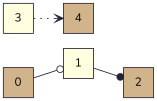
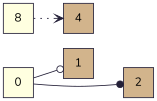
(18, 18) -> (18, 18)
(78, 63) -> (78, 63)
(105, 72) -> (75, 86)
(18, 83) -> (18, 83)
